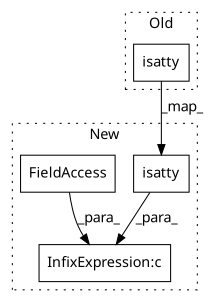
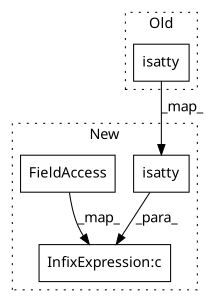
(99, 218) -> (99, 218)
